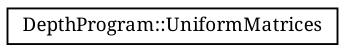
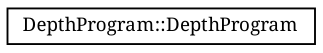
(172, 26) -> (161, 26)
